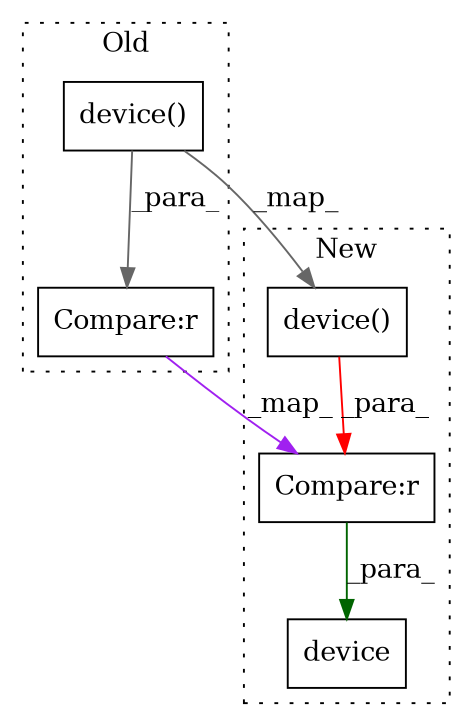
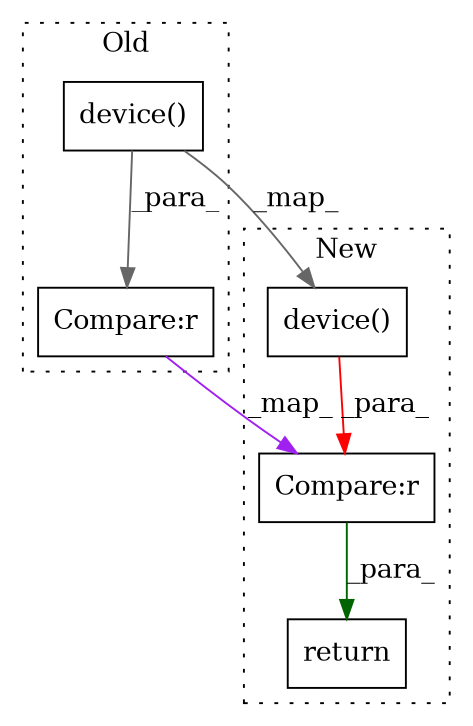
(347, 654) -> (347, 654)
